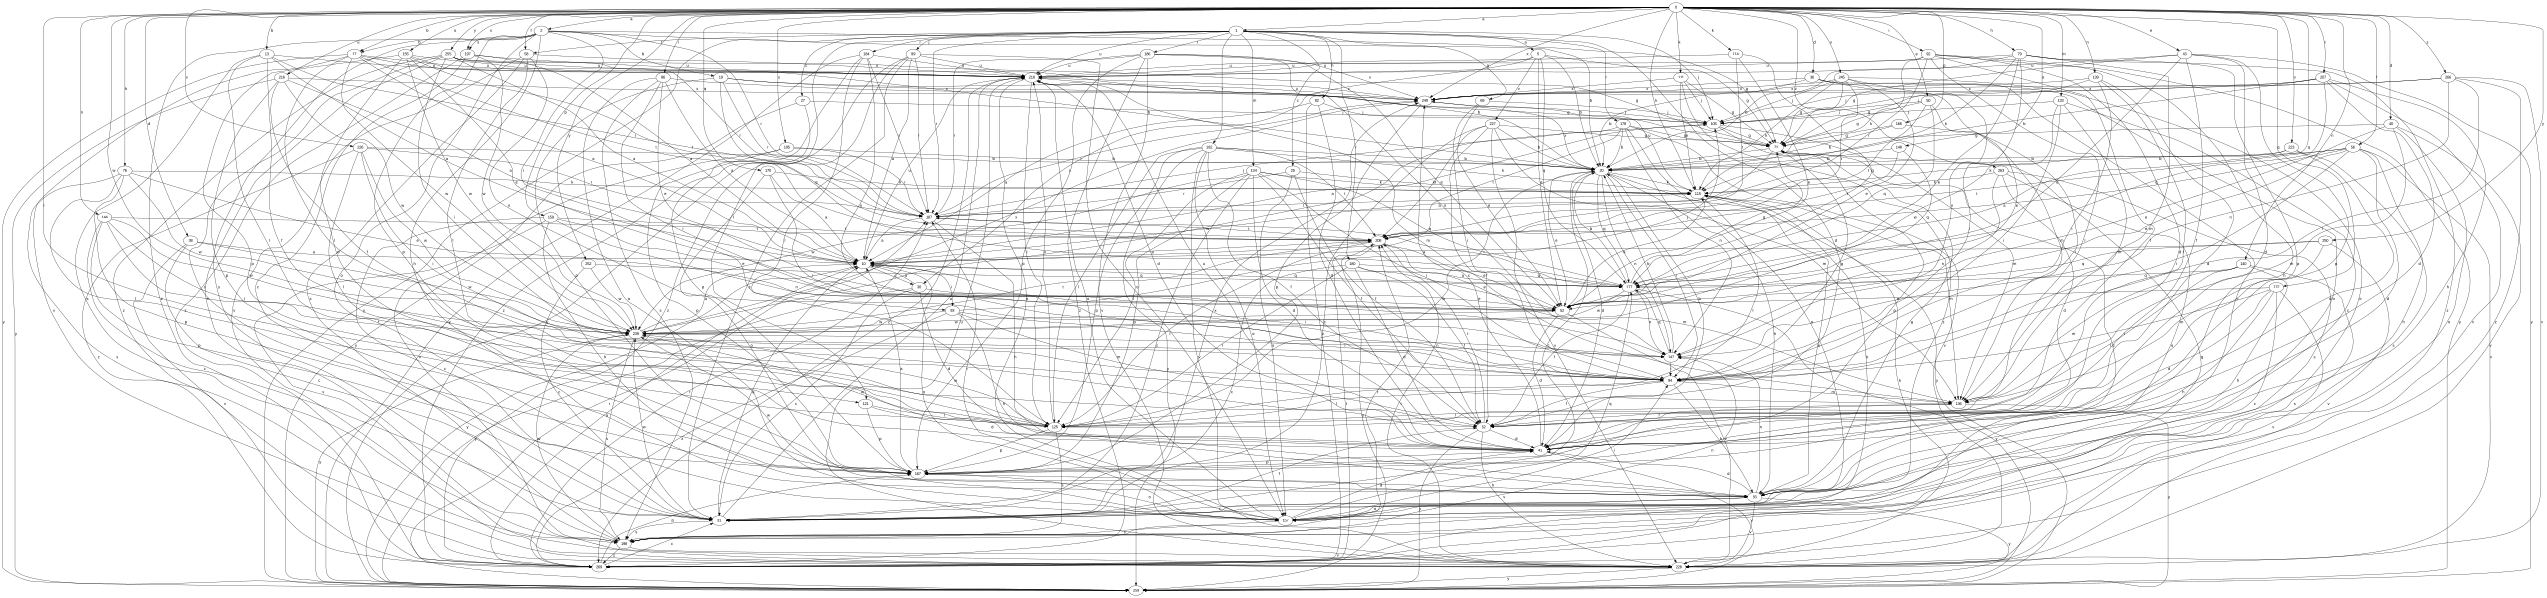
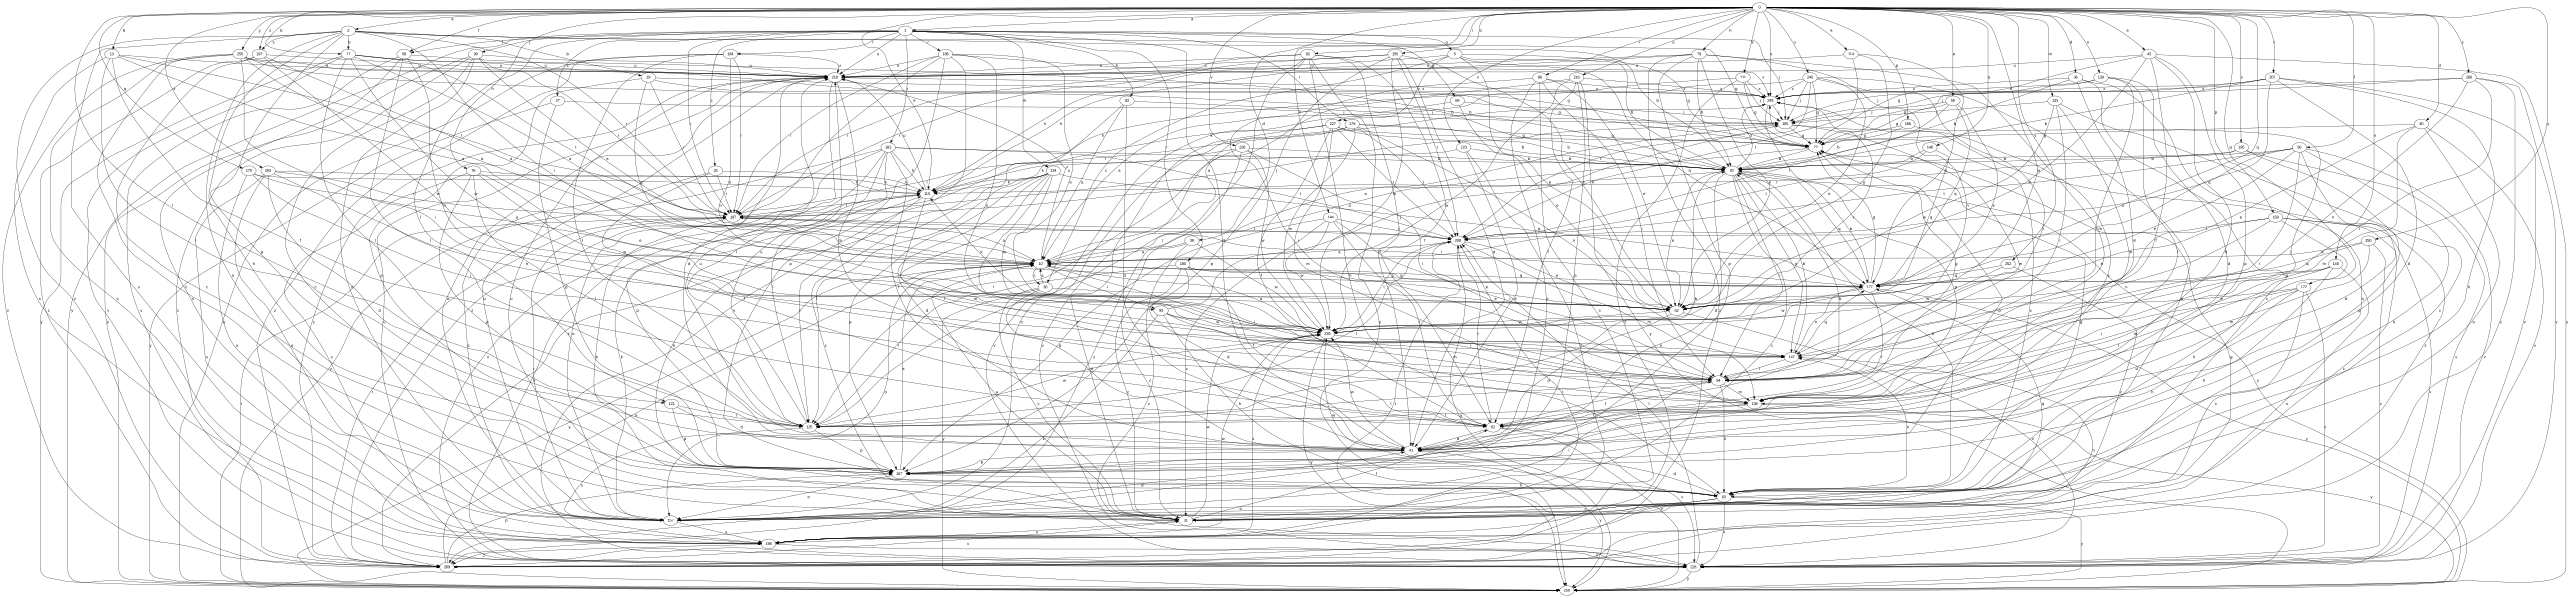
none -> (498, 208)
